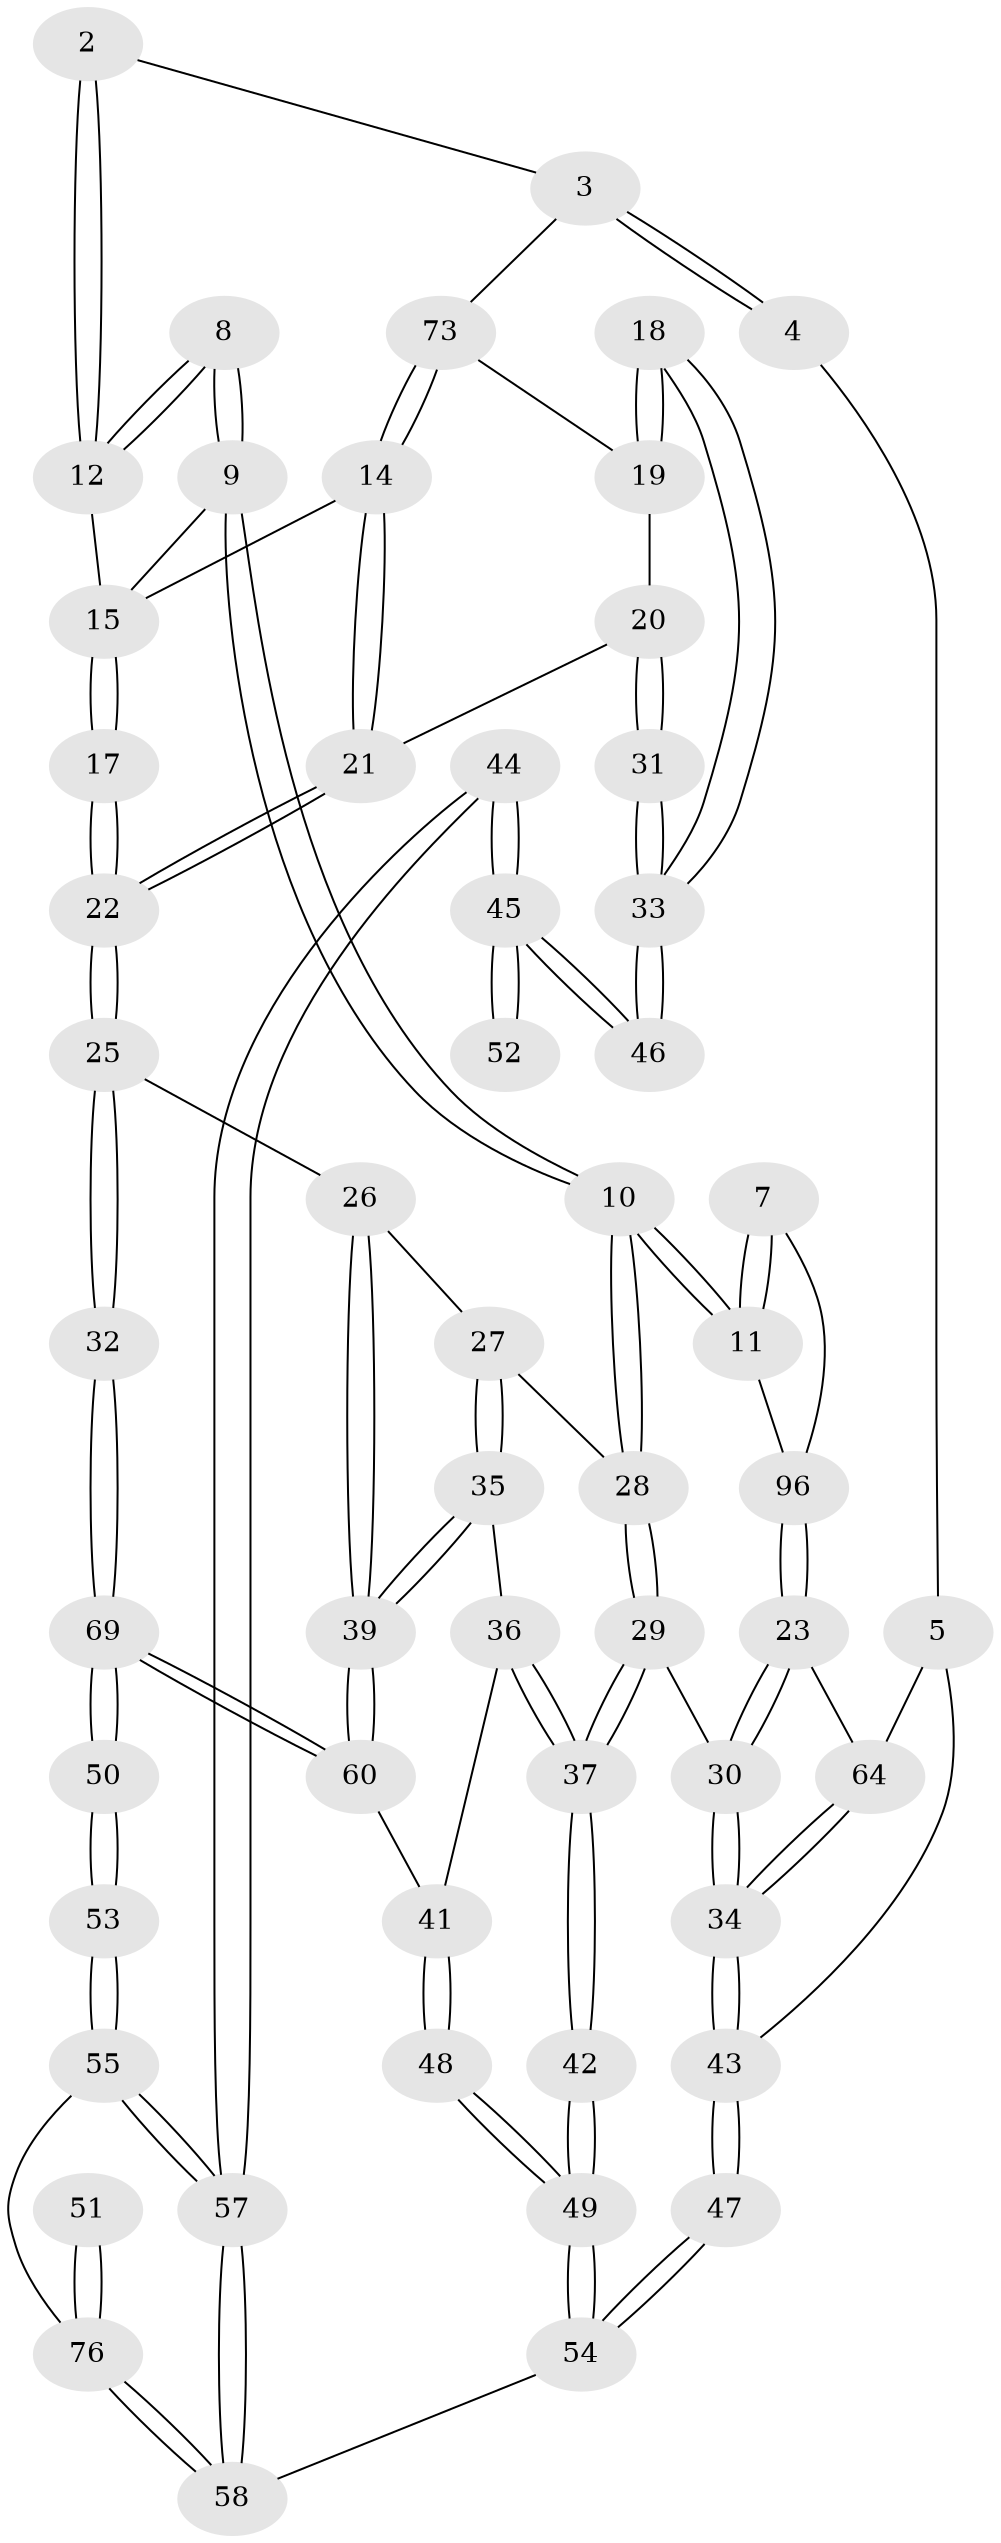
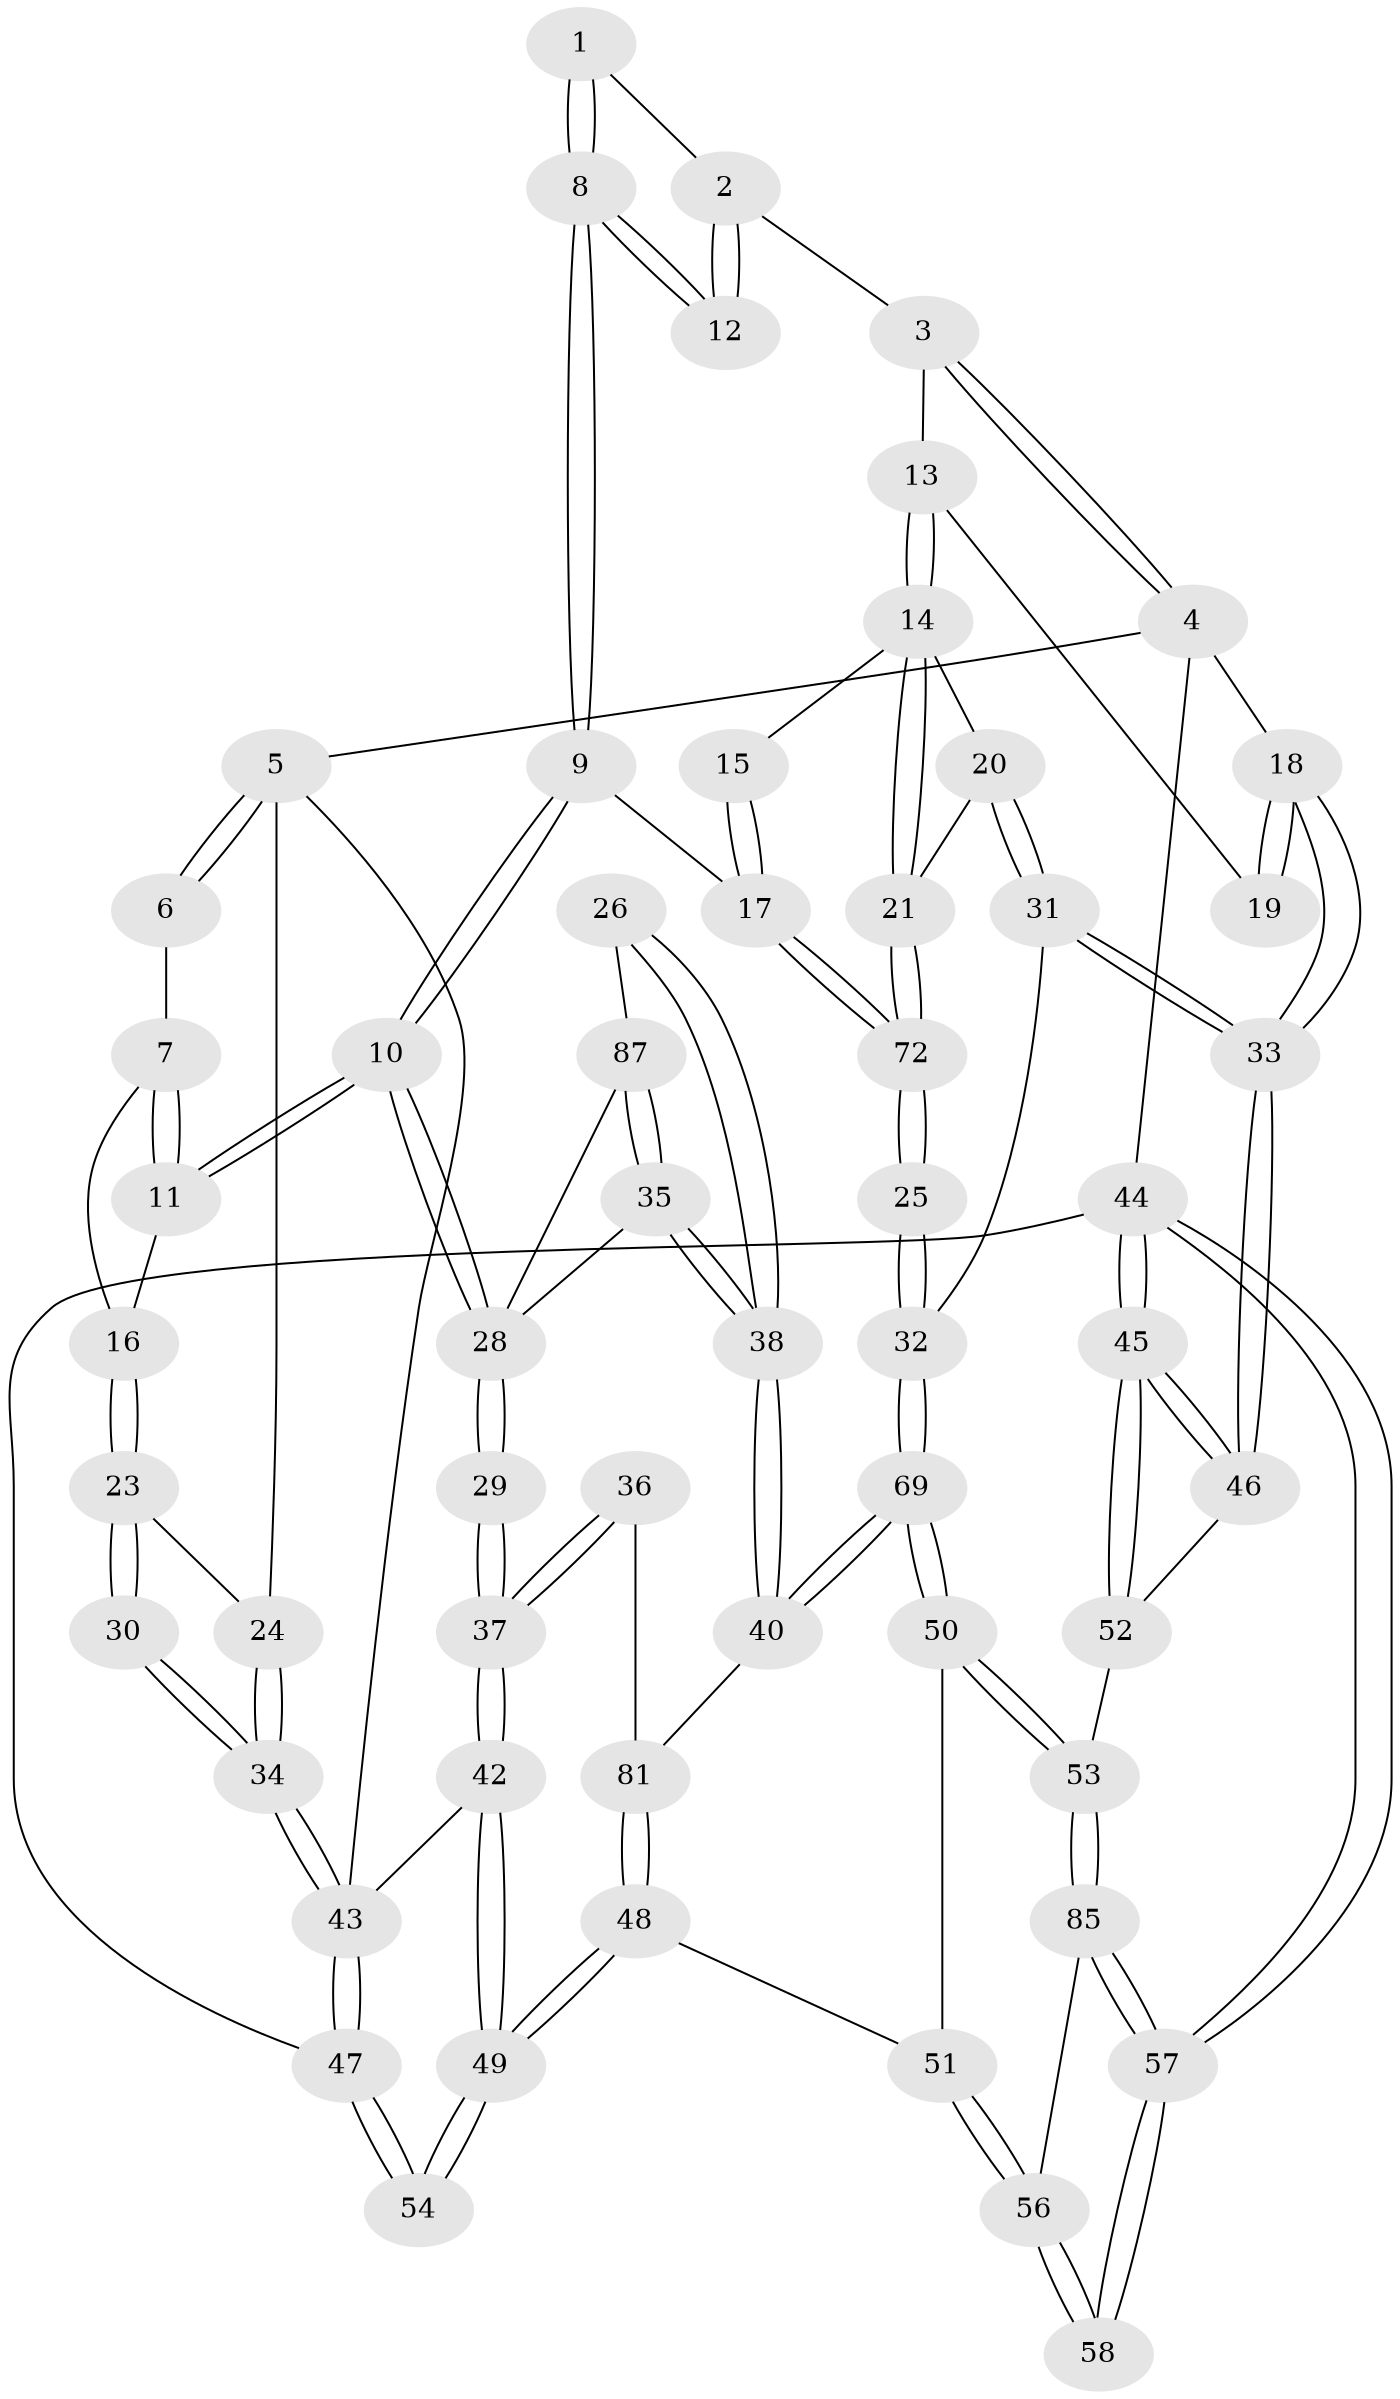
none -> (581, 44)
(441, 333) -> (922, 477)
(96, 550) -> none
(168, 550) -> (669, 838)
(650, 550) -> (954, 694)
none -> (1240, 694)
none -> (1163, 910)
(104, 911) -> (912, 1055)
none -> (166, 911)
(237, 1130) -> none
none -> (1015, 1137)
none -> (118, 1284)
(489, 1344) -> (631, 1055)
(794, 1488) -> (124, 1344)
none -> (1181, 1560)
(497, 1561) -> (573, 1272)
(361, 1633) -> (768, 1344)
none -> (1101, 1704)
(688, 1705) -> none
(361, 1777) -> (768, 1633)
(870, 1777) -> (268, 1633)
none -> (419, 1849)
none -> (942, 1849)
(437, 1921) -> (635, 1777)
none -> (789, 1993)
(104, 2066) -> (1085, 1921)
(88, 2355) -> (1035, 2210)
(407, 2427) -> none
